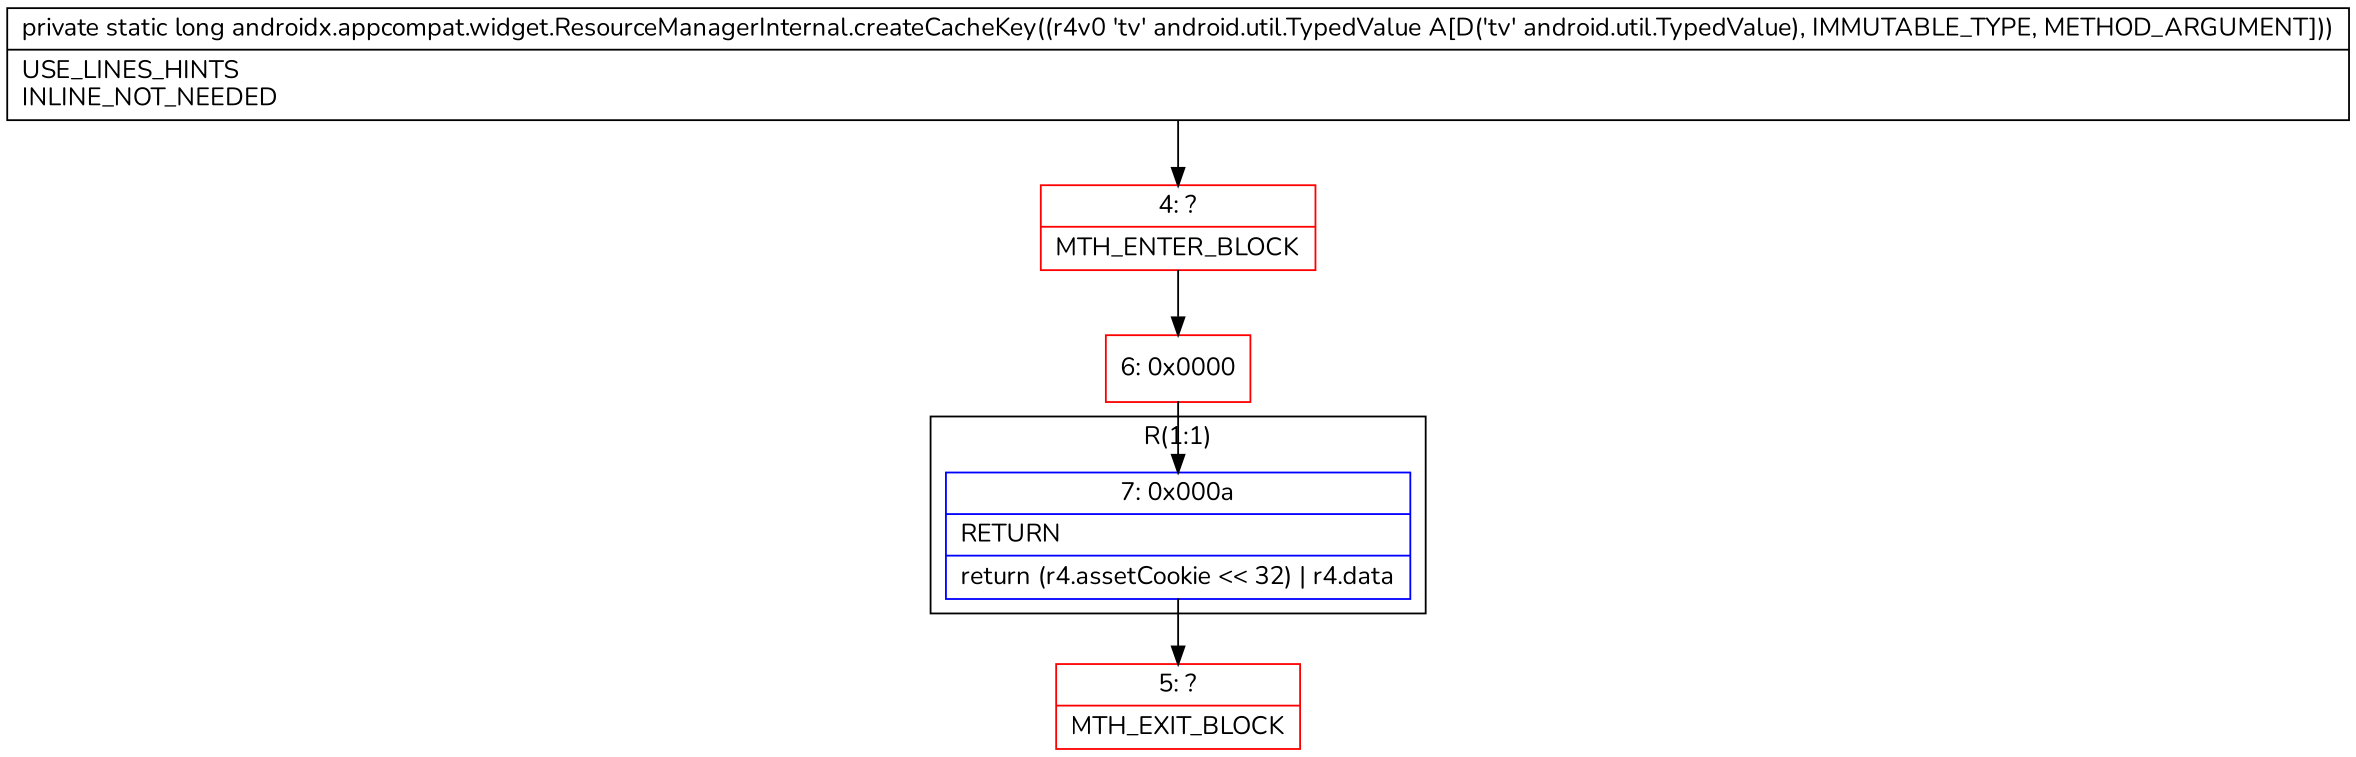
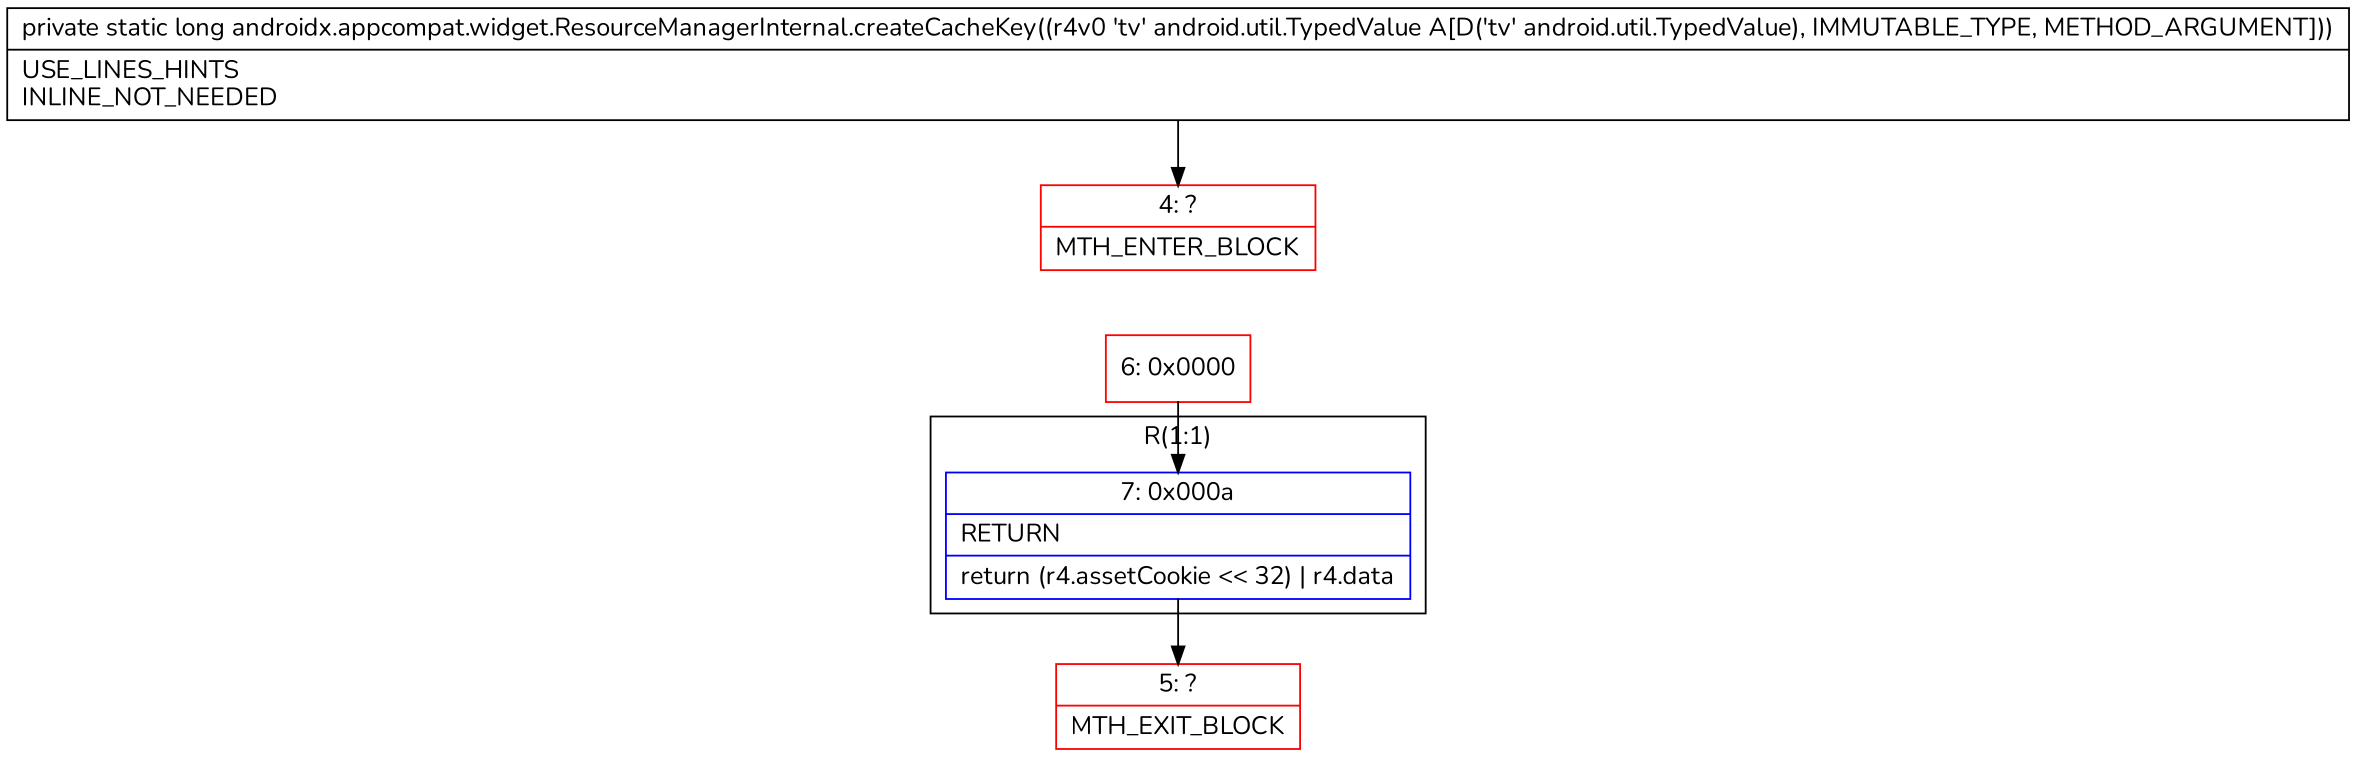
(1178, 293) -> none
